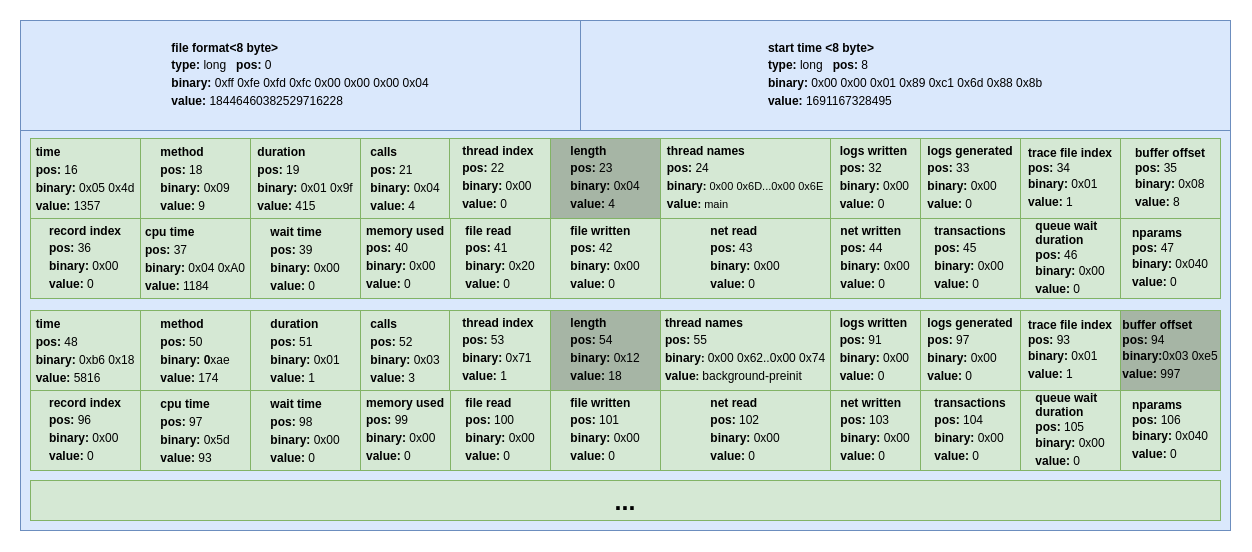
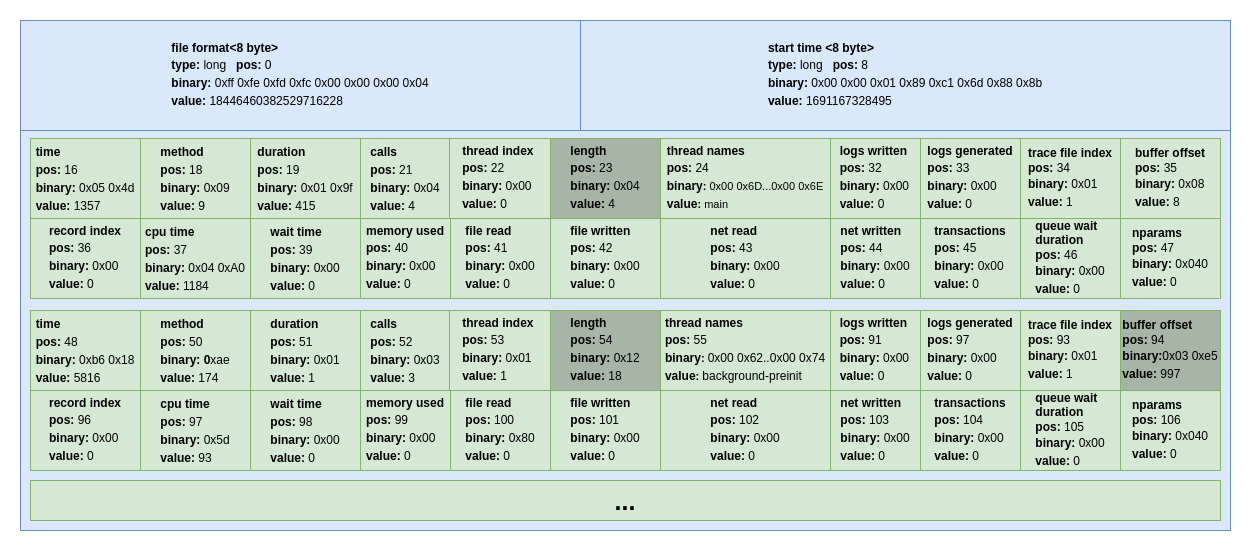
(501, 259) -> (501, 259)
(500, 351) -> (500, 351)
(501, 431) -> (501, 431)
